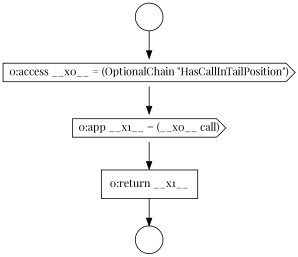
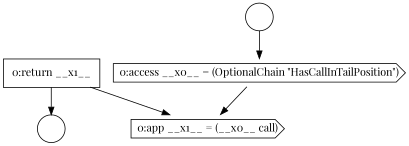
(149, 152) -> (126, 100)
